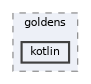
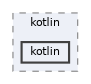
(45, 23) -> (45, 23)
